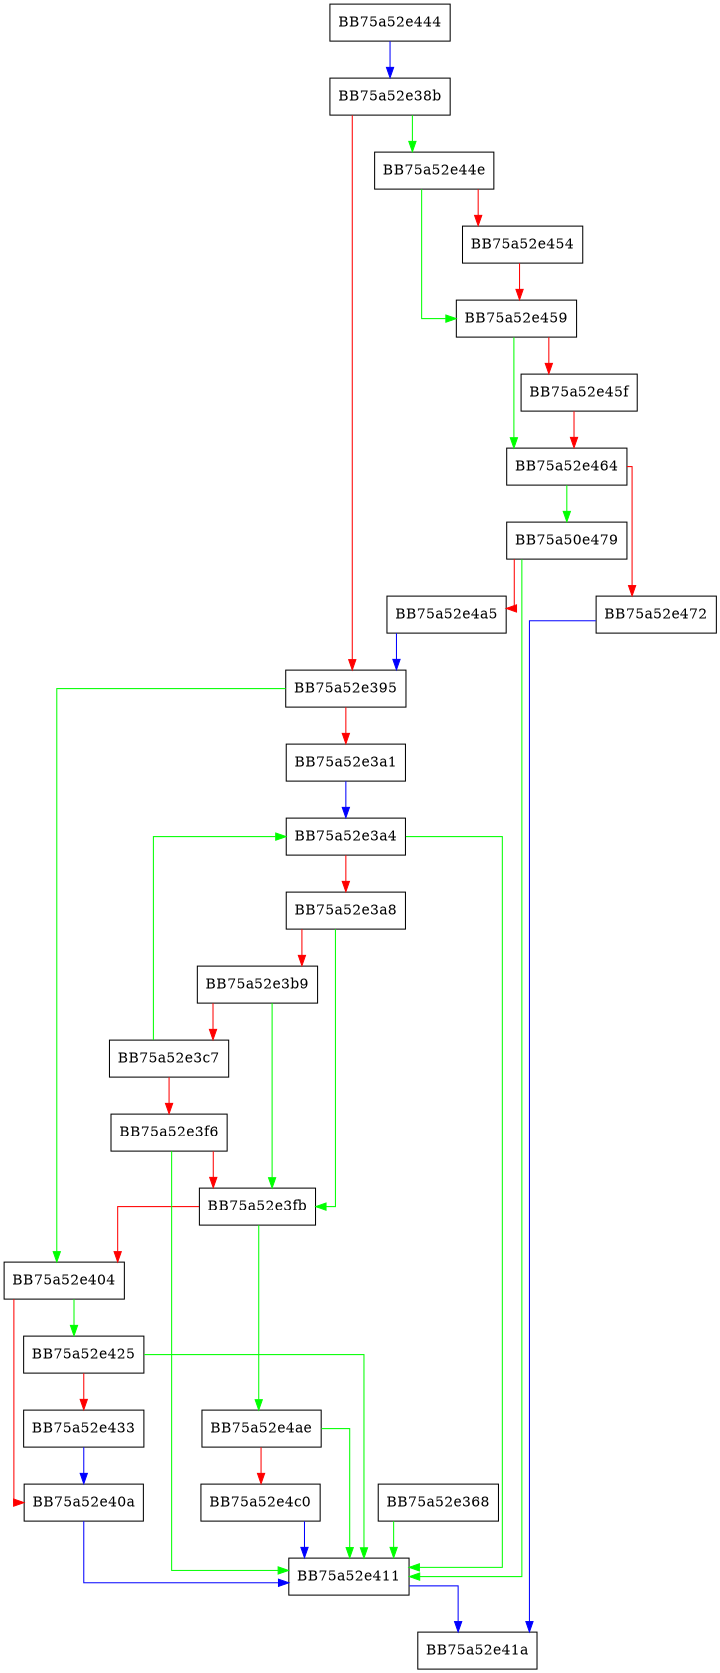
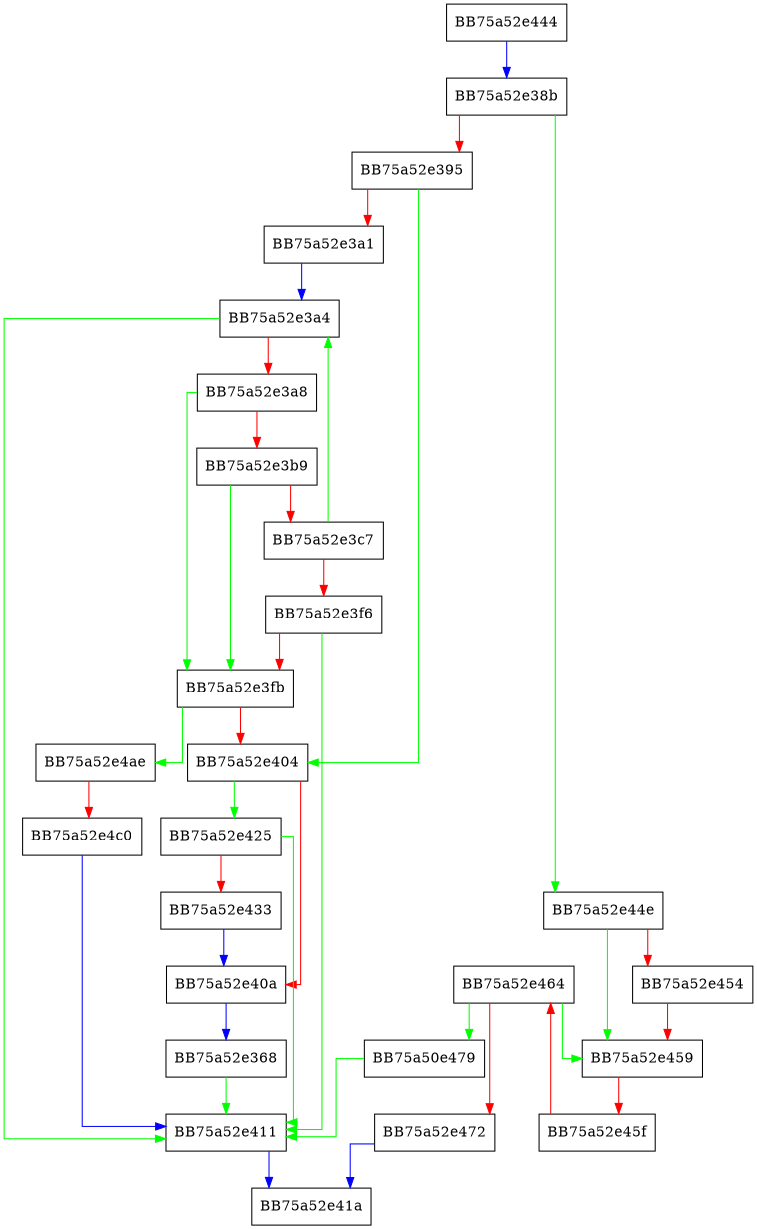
(514, 388) -> (562, 1036)
(447, 615) -> none
(350, 1474) -> none
(150, 1583) -> (226, 1016)
